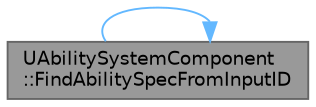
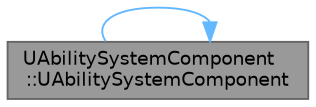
(158, 70) -> (158, 70)
